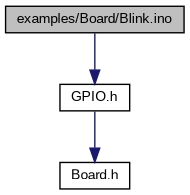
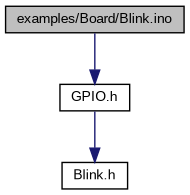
(95, 176) -> (95, 176)
